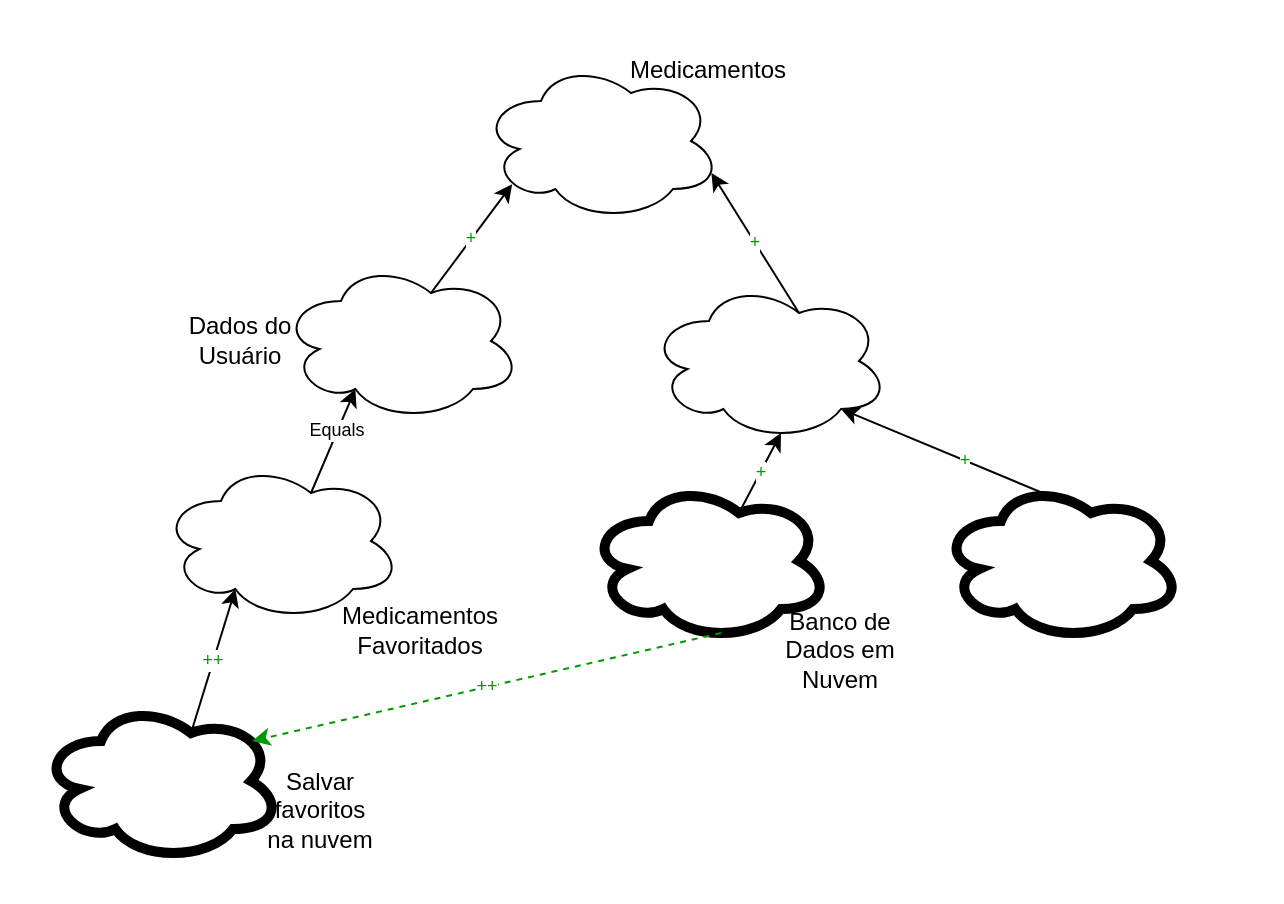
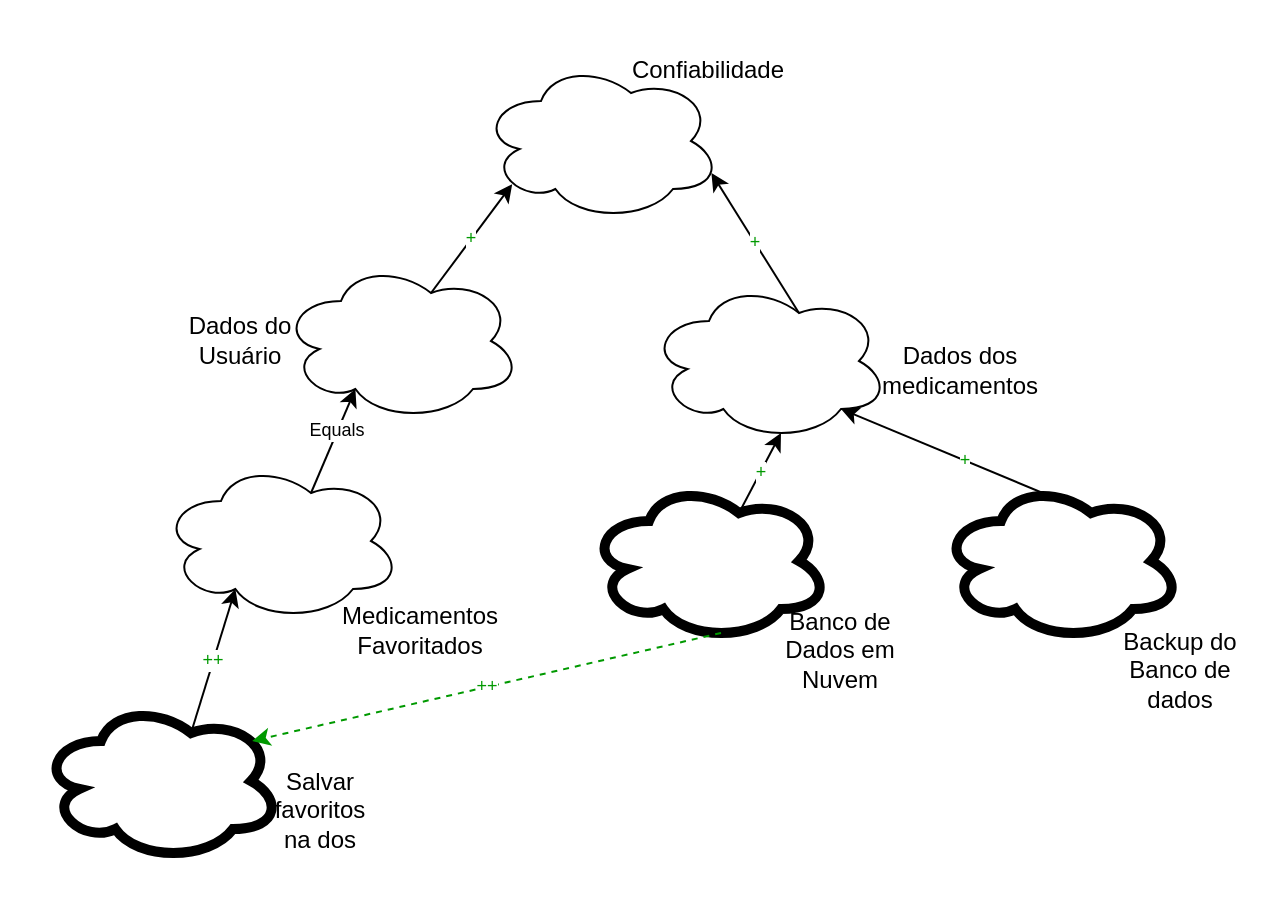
(709, 71) -> (709, 71)
none -> (961, 371)
none -> (1181, 671)
(321, 811) -> (321, 811)
